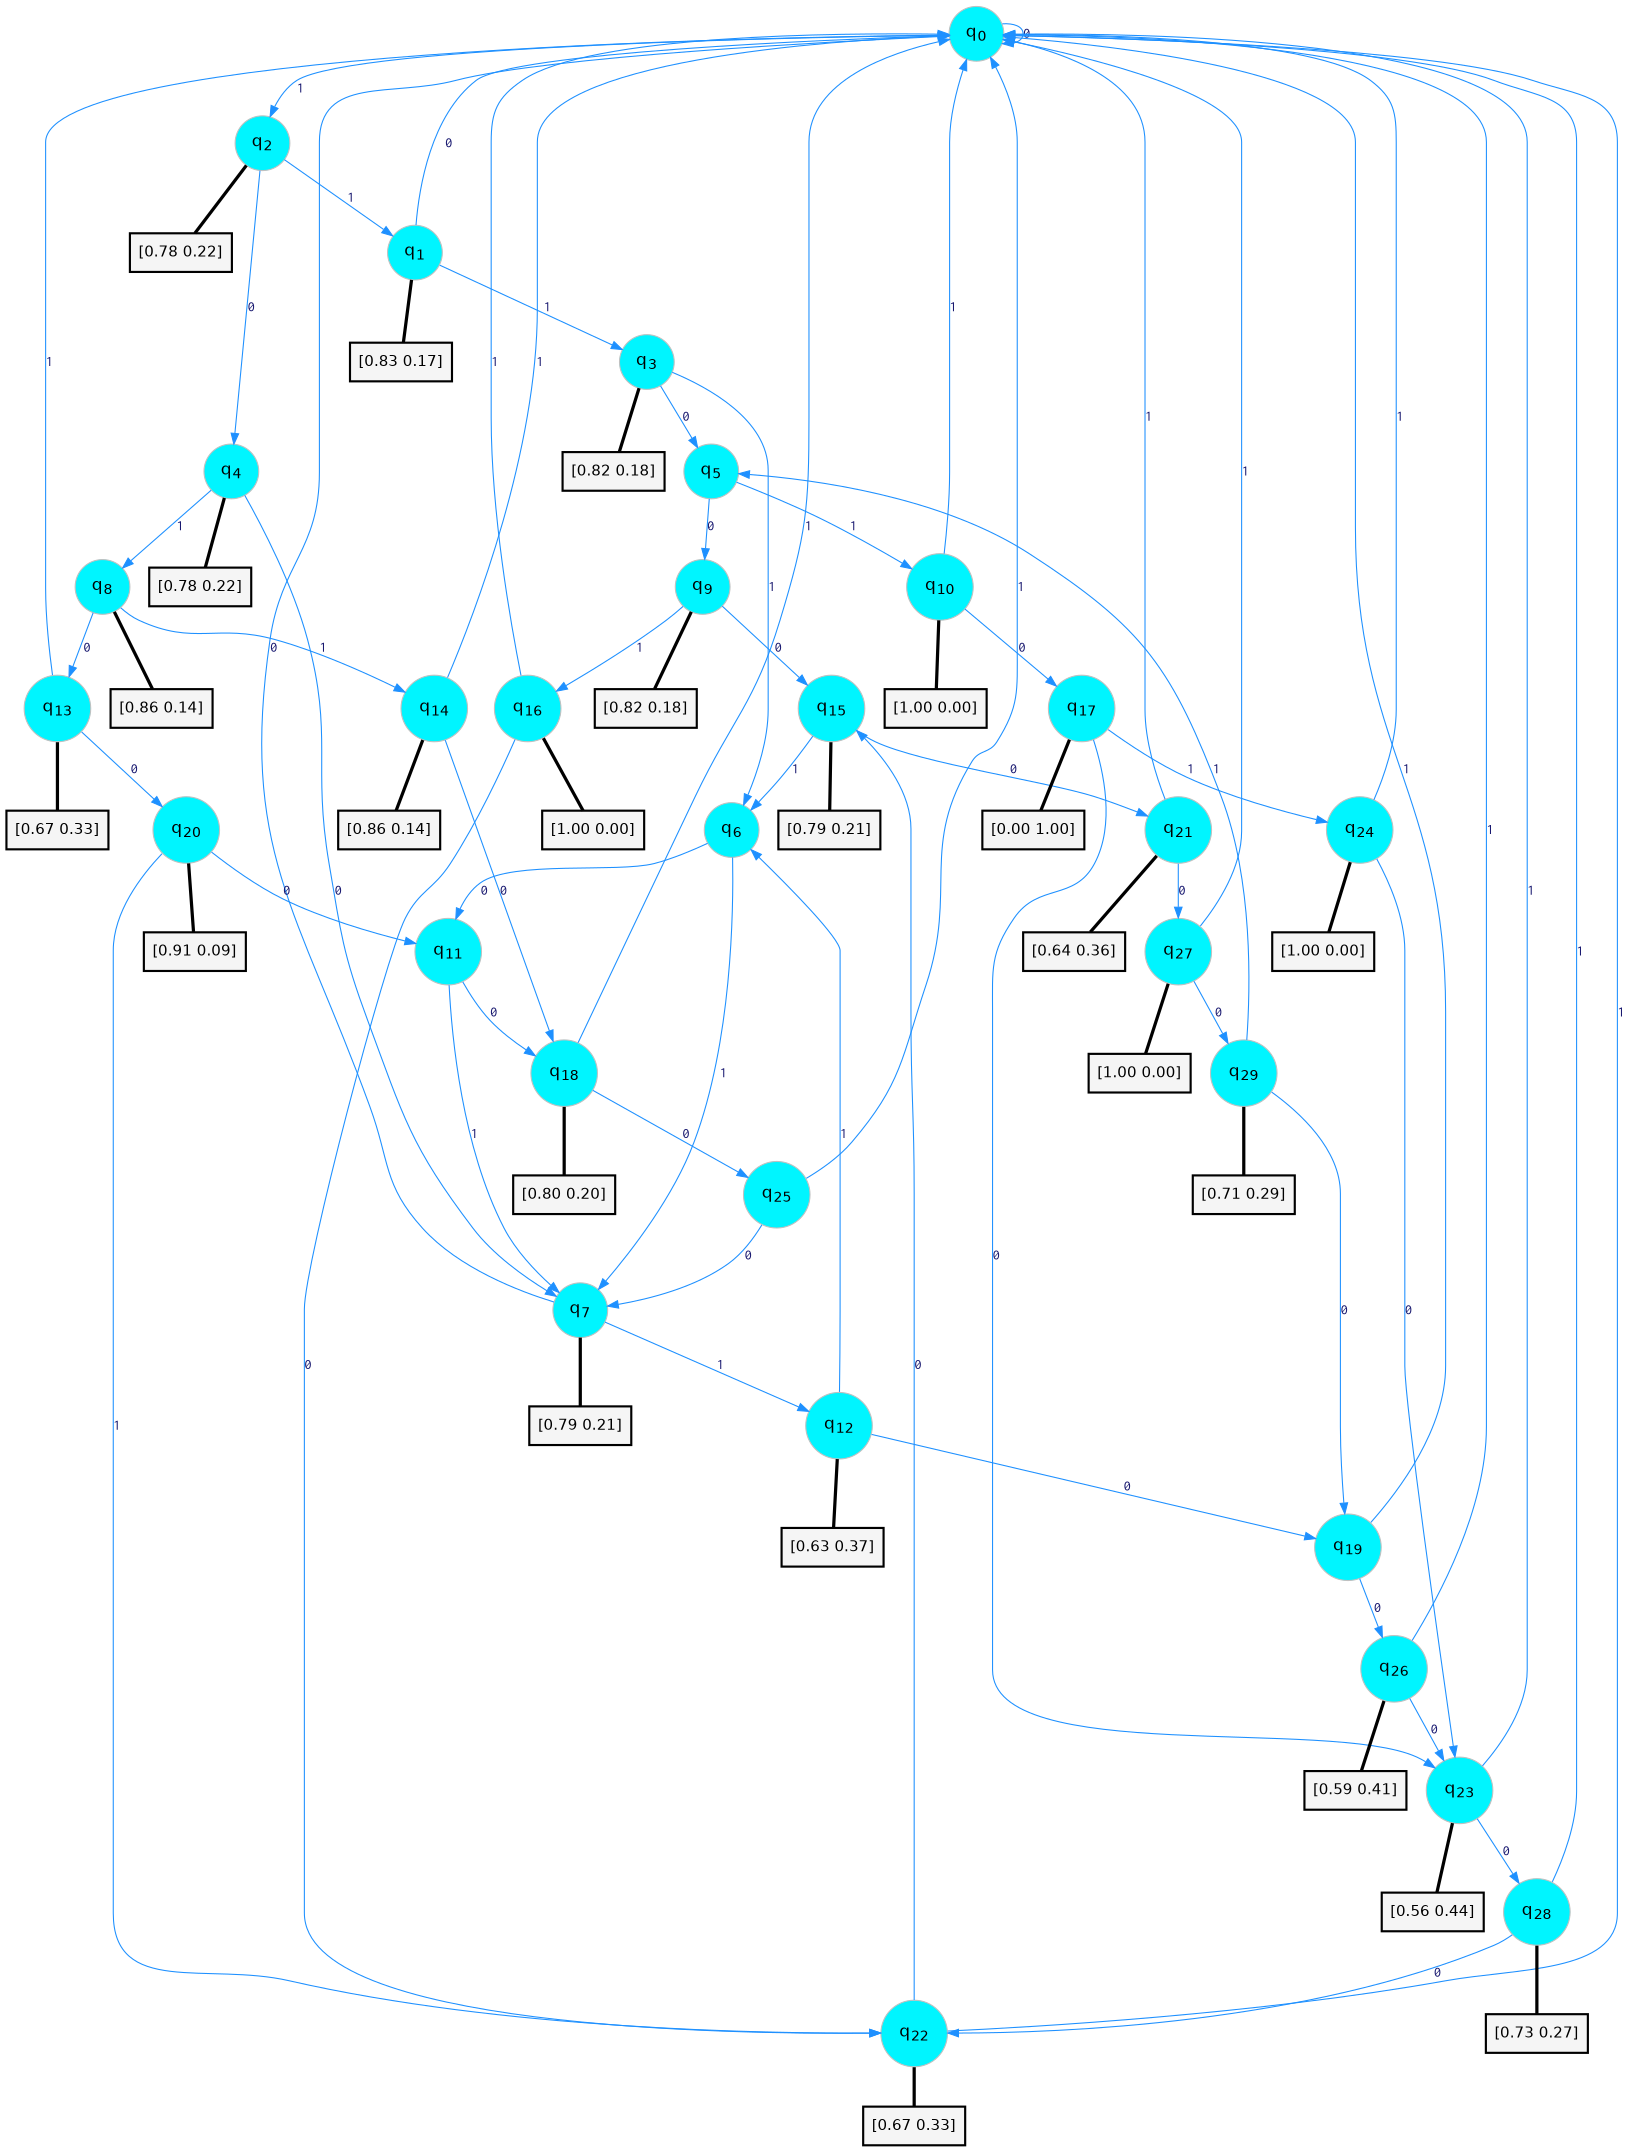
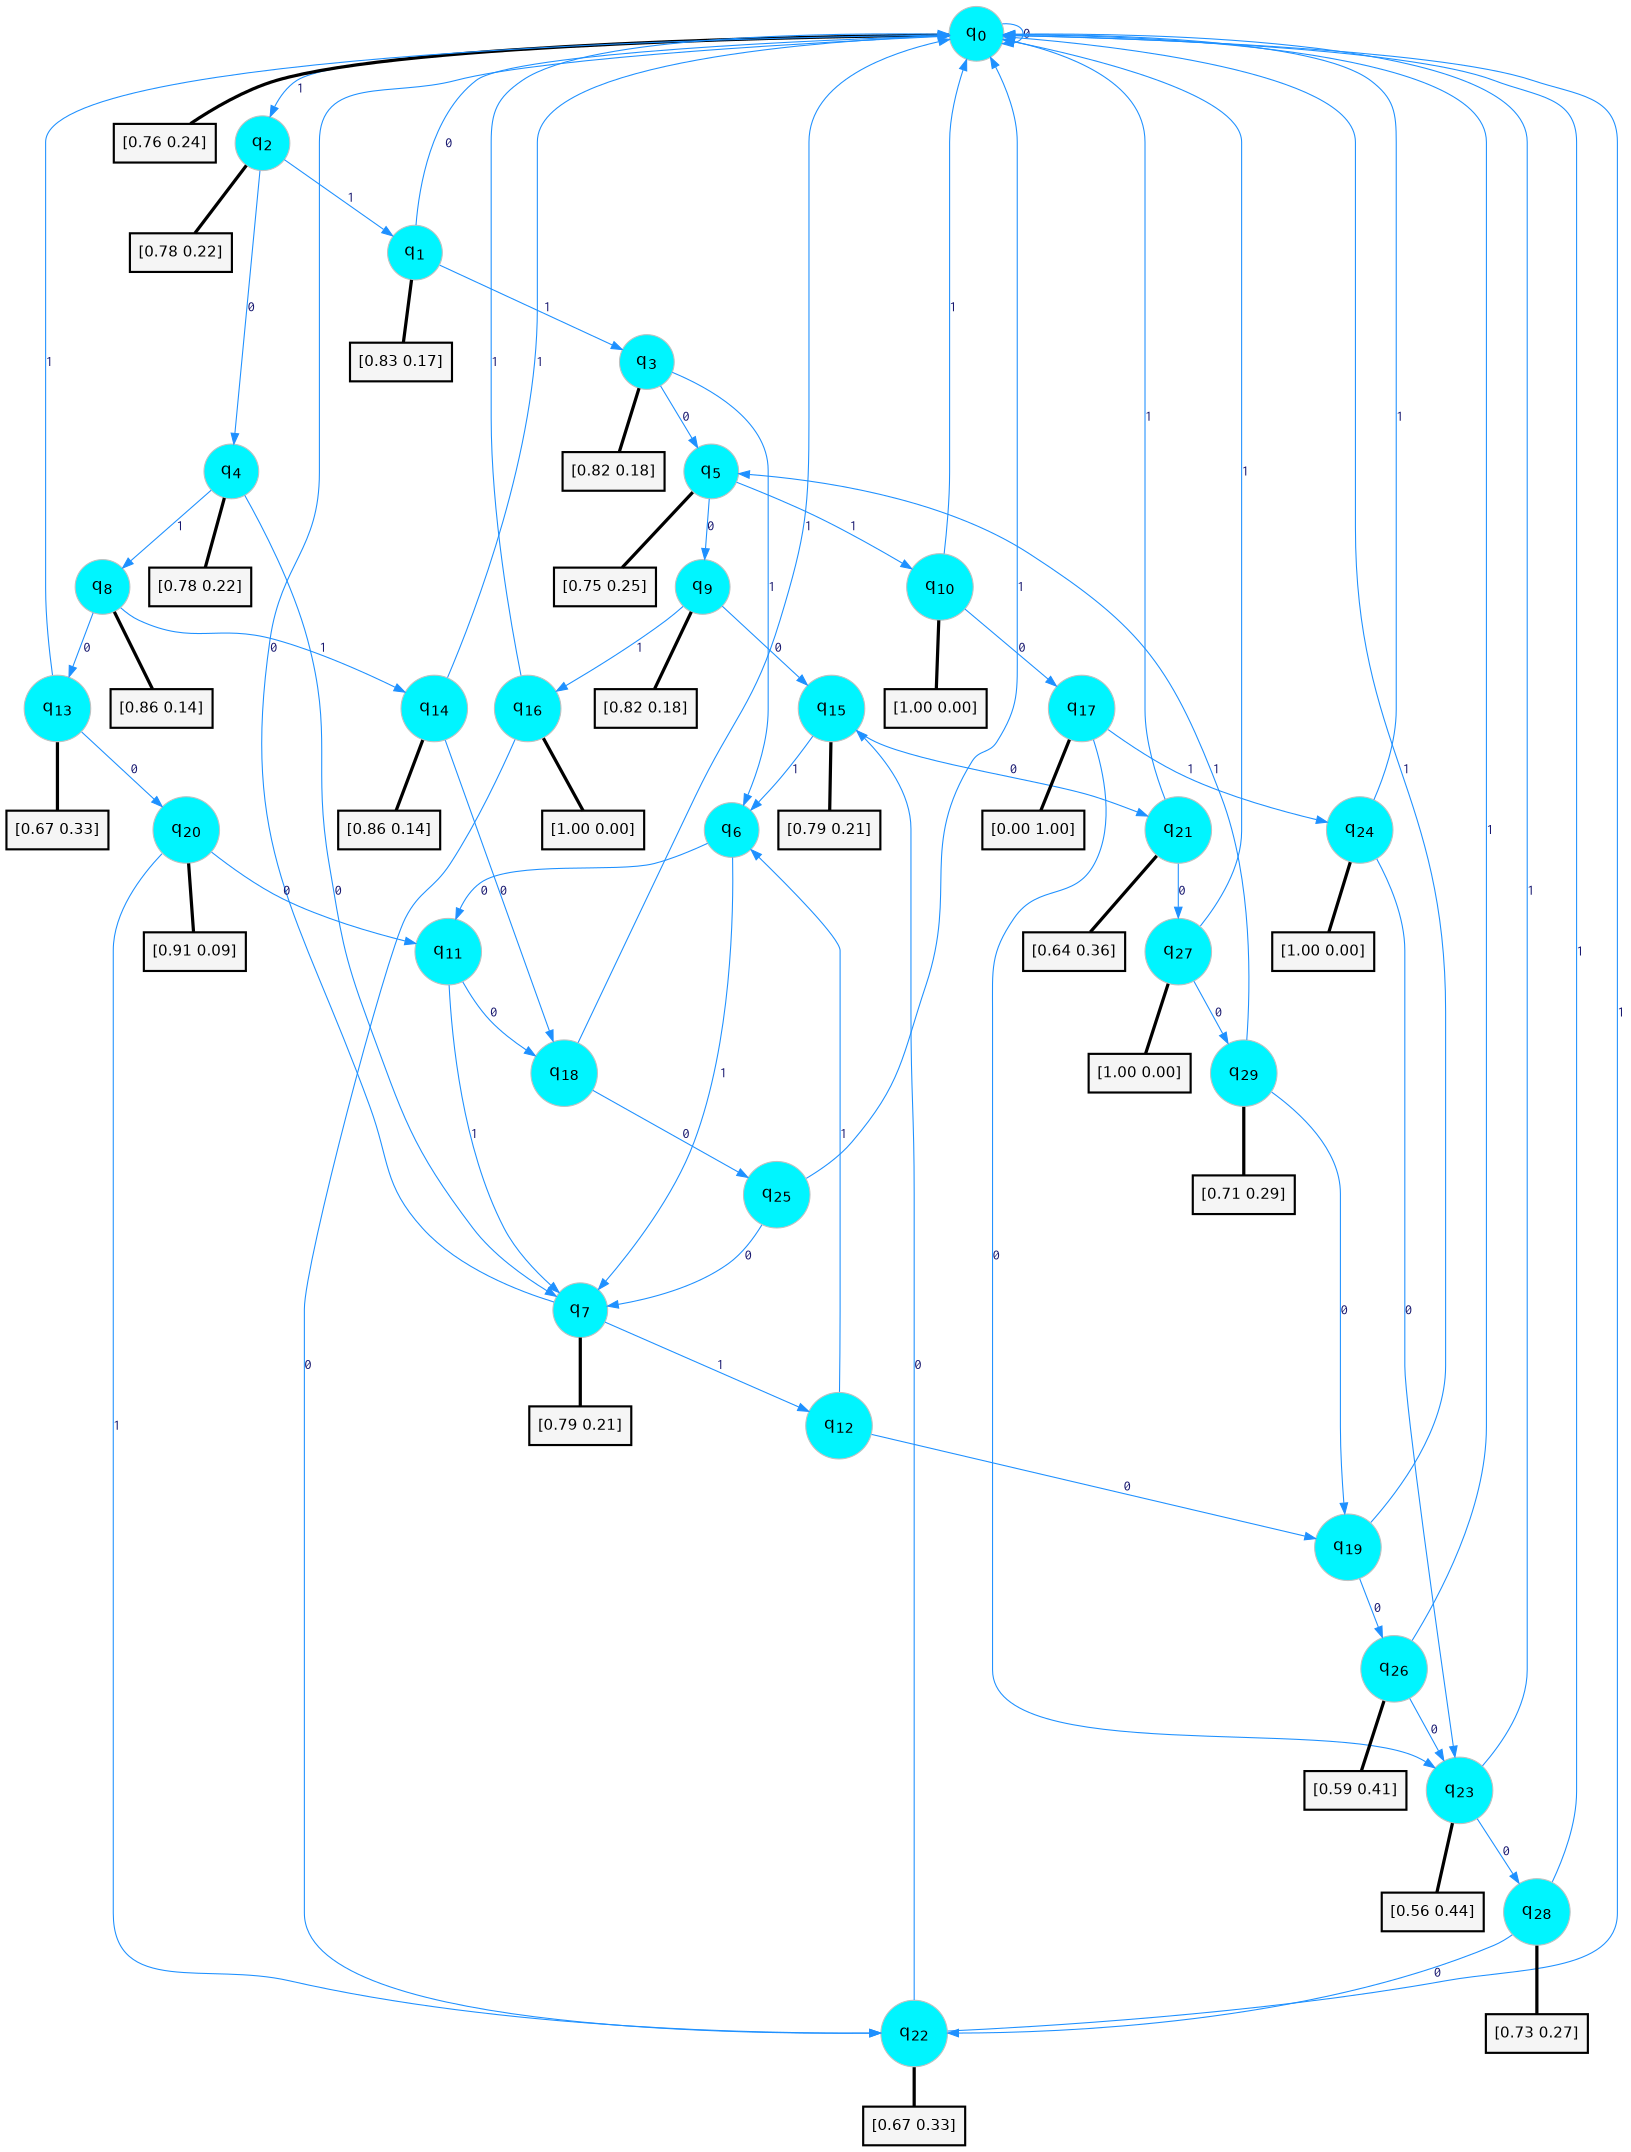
none -> (165, 143)
none -> (605, 587)
(564, 1195) -> none
(833, 1547) -> none
